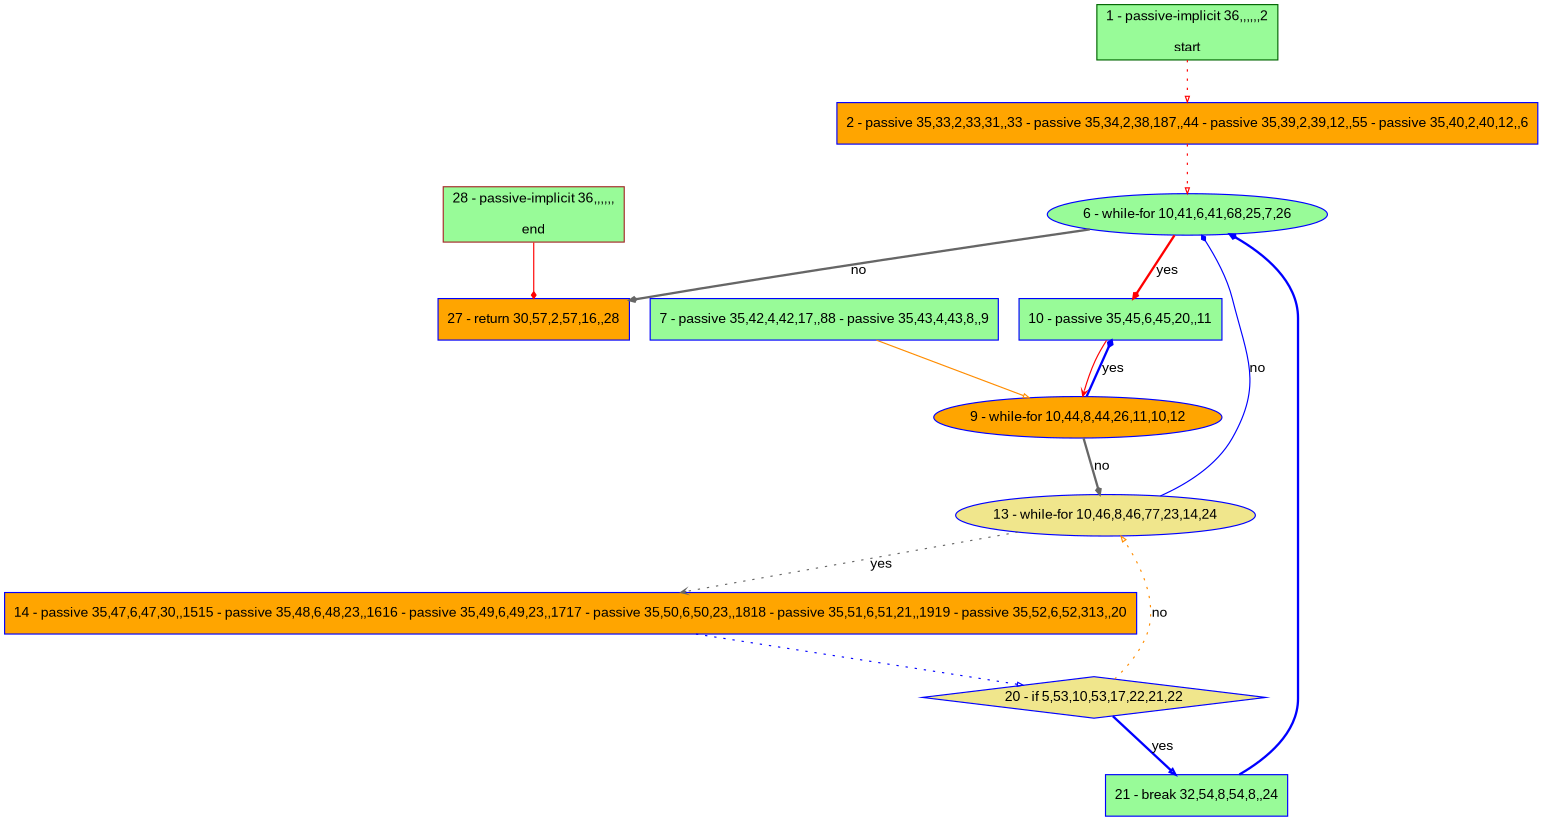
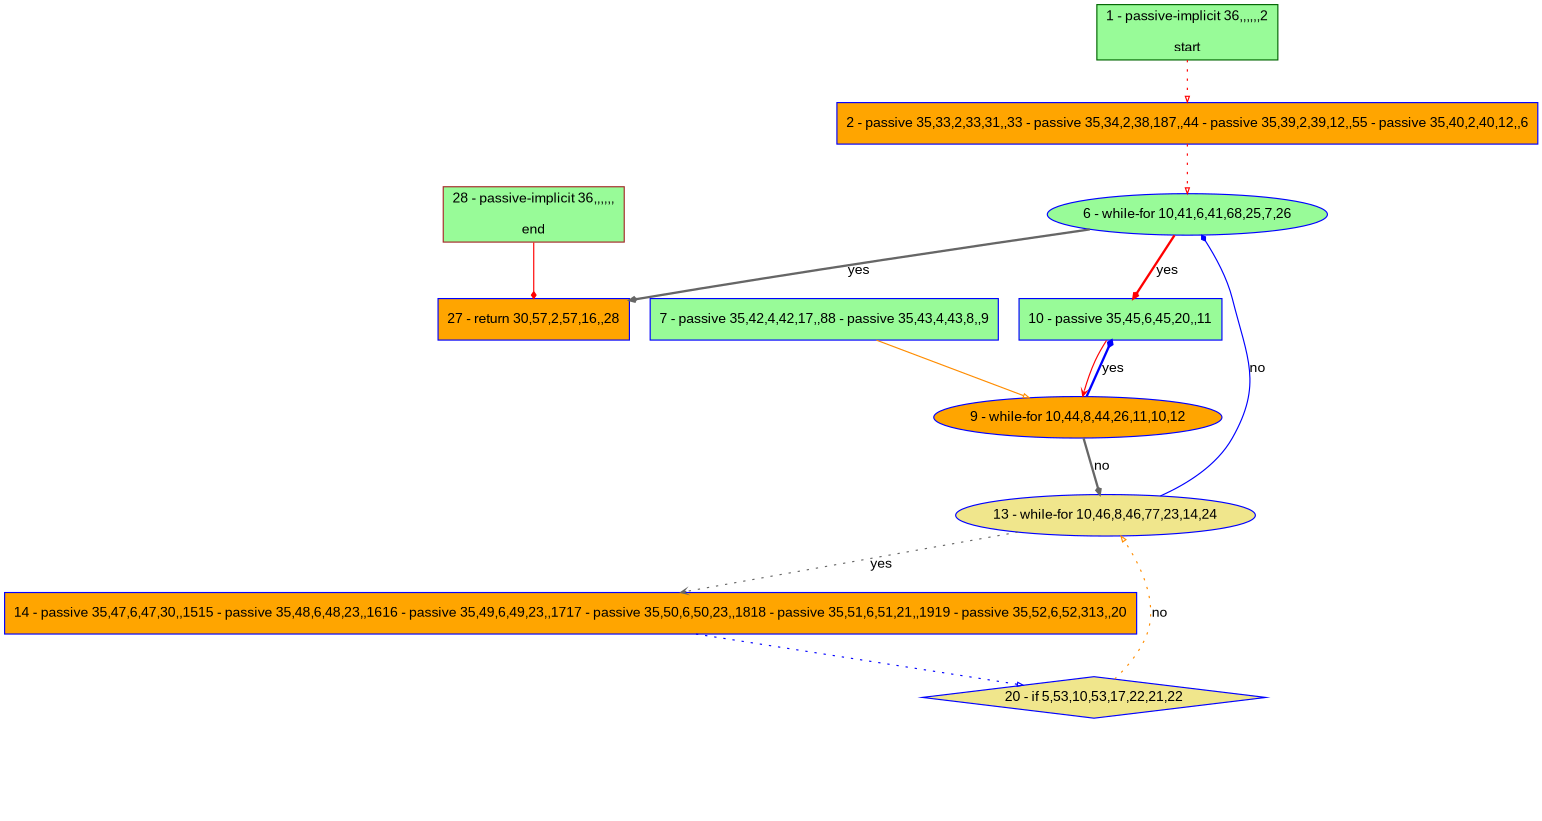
(859, 270) -> (859, 270)
(1197, 795) -> none
